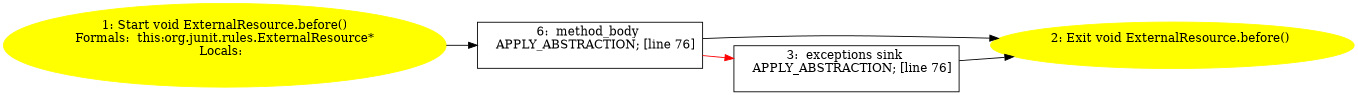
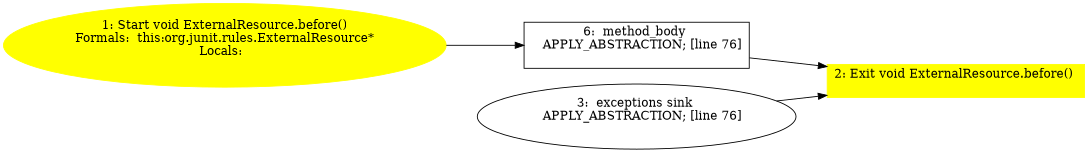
(1172, 45) -> (956, 81)
(714, 57) -> none
(847, 69) -> (637, 117)
